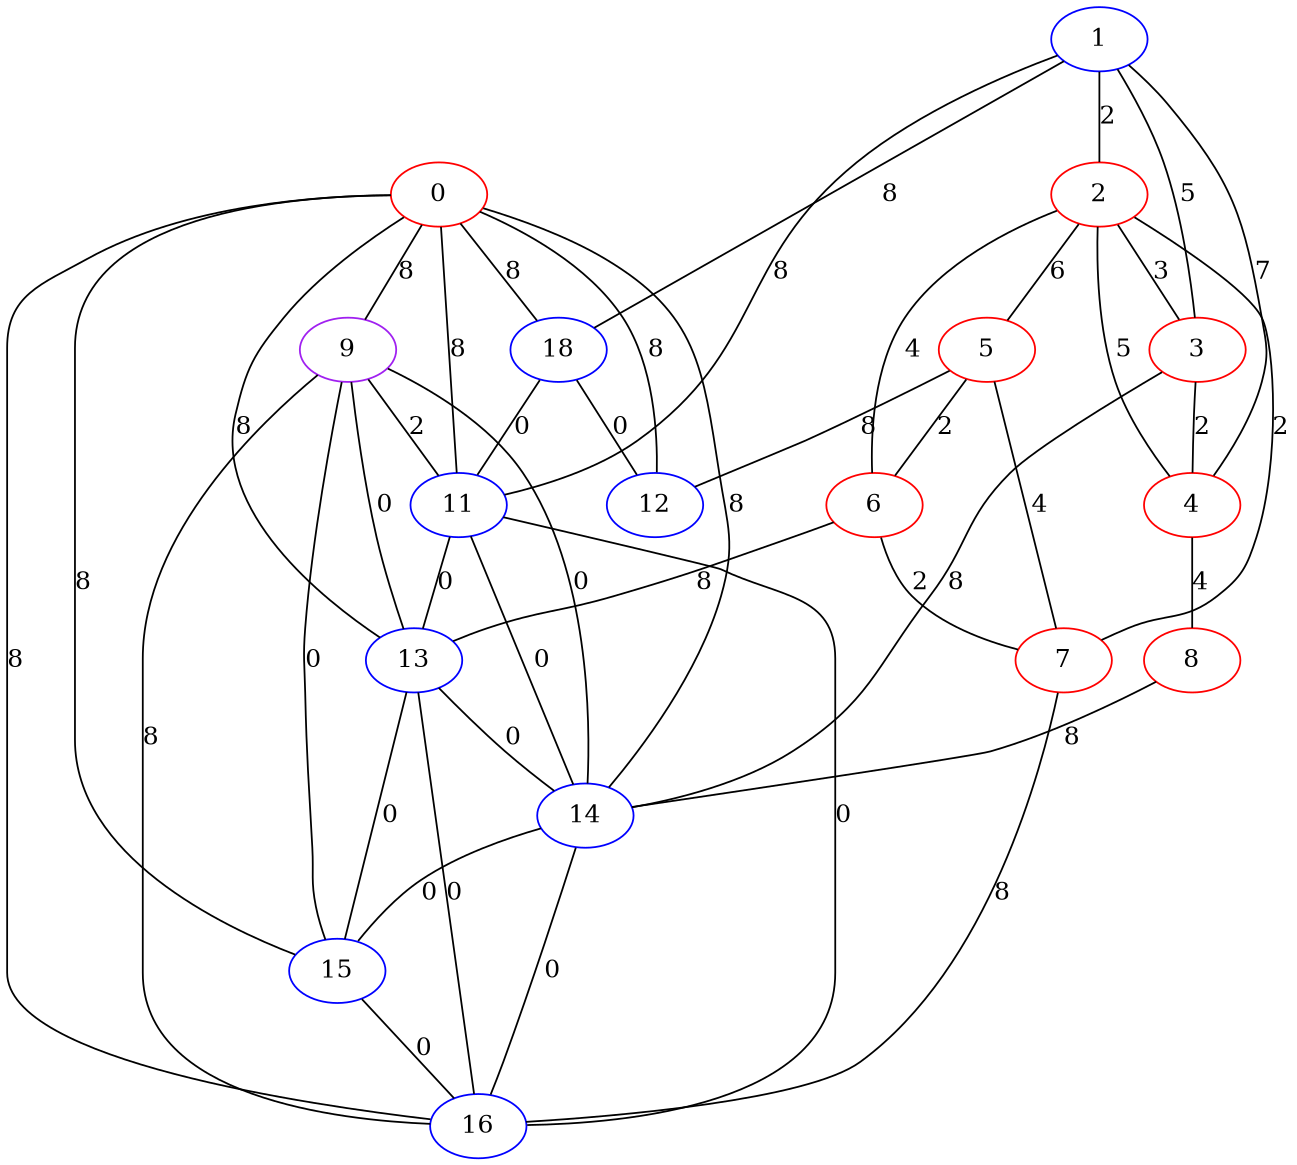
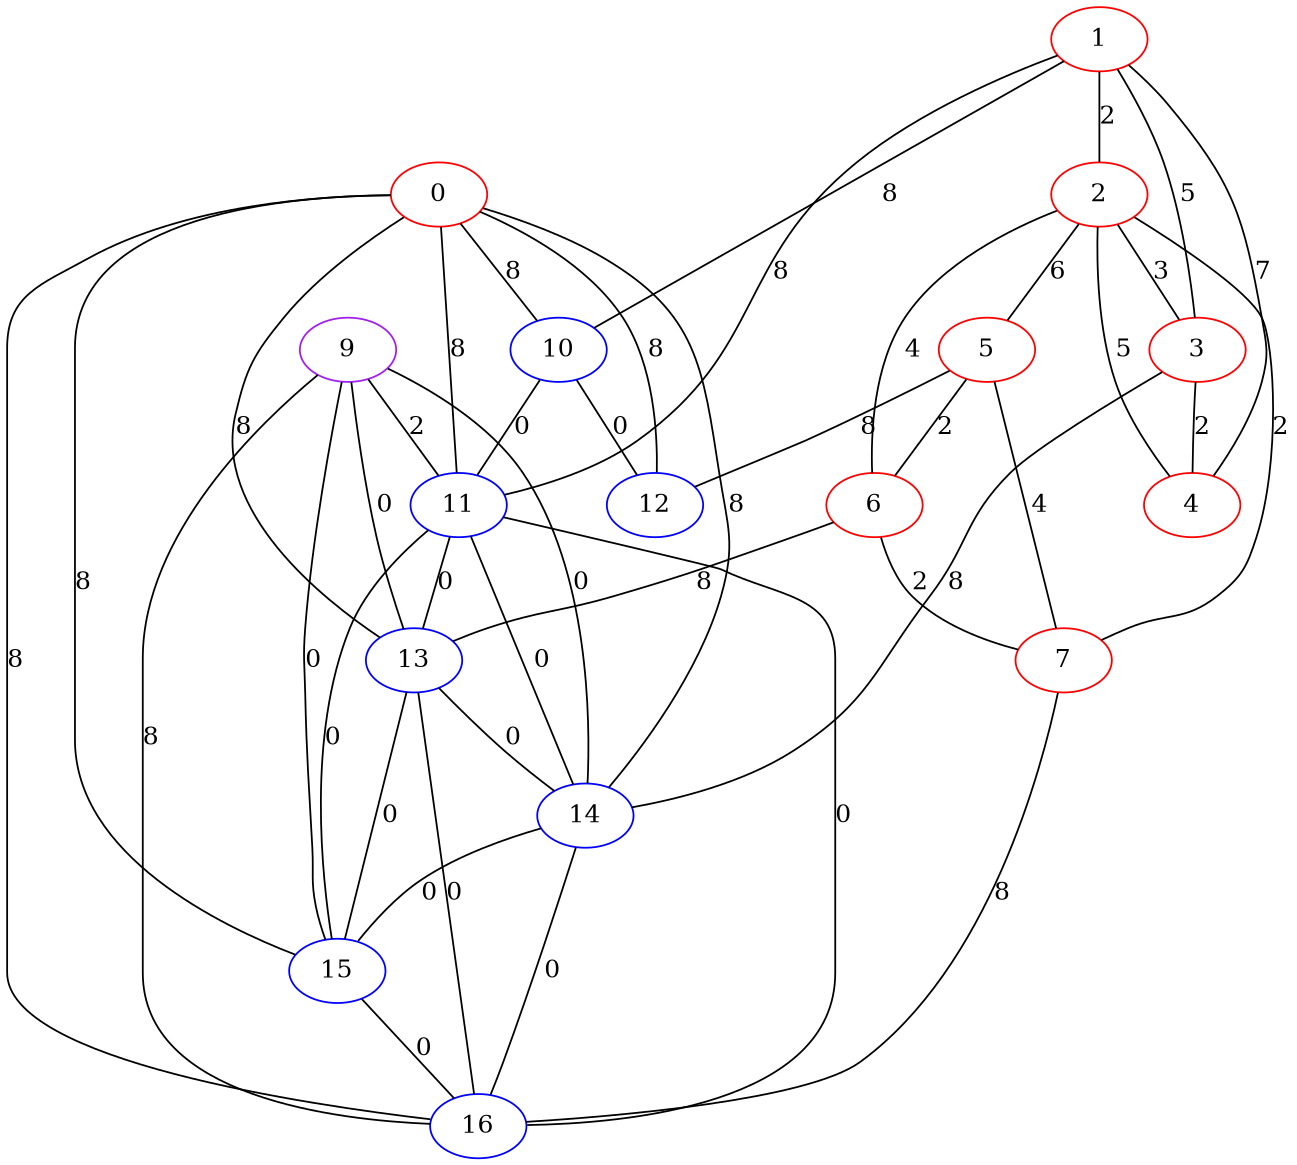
(1099, 39) -> (1099, 39)
(393, 272) -> none
(559, 350) -> (559, 350)
(1192, 660) -> none
none -> (327, 719)
